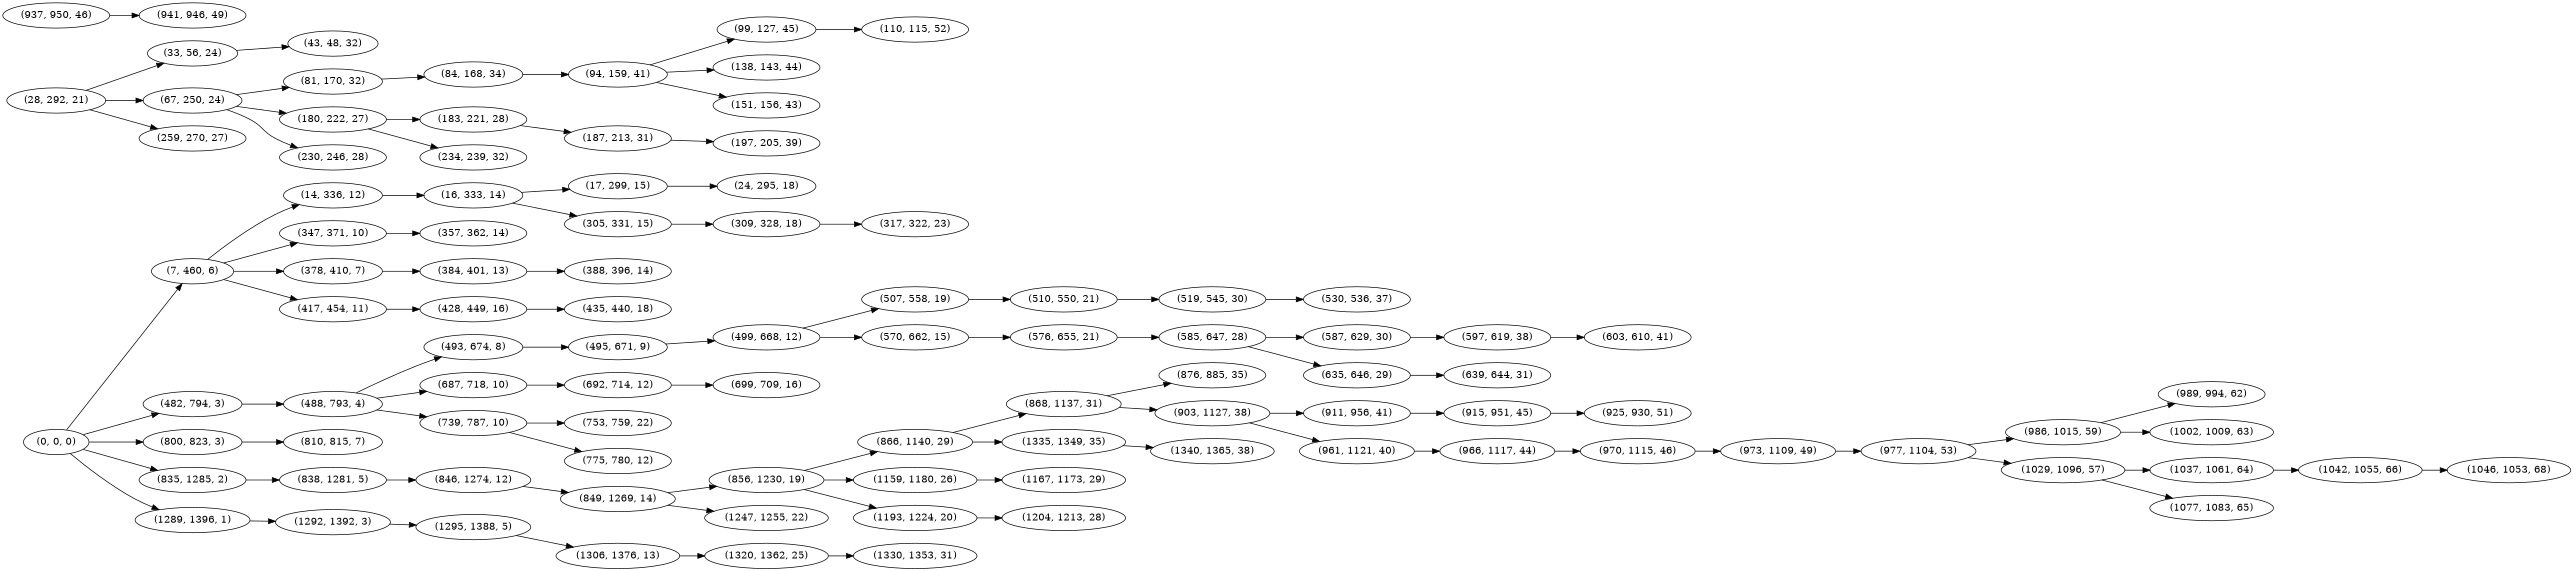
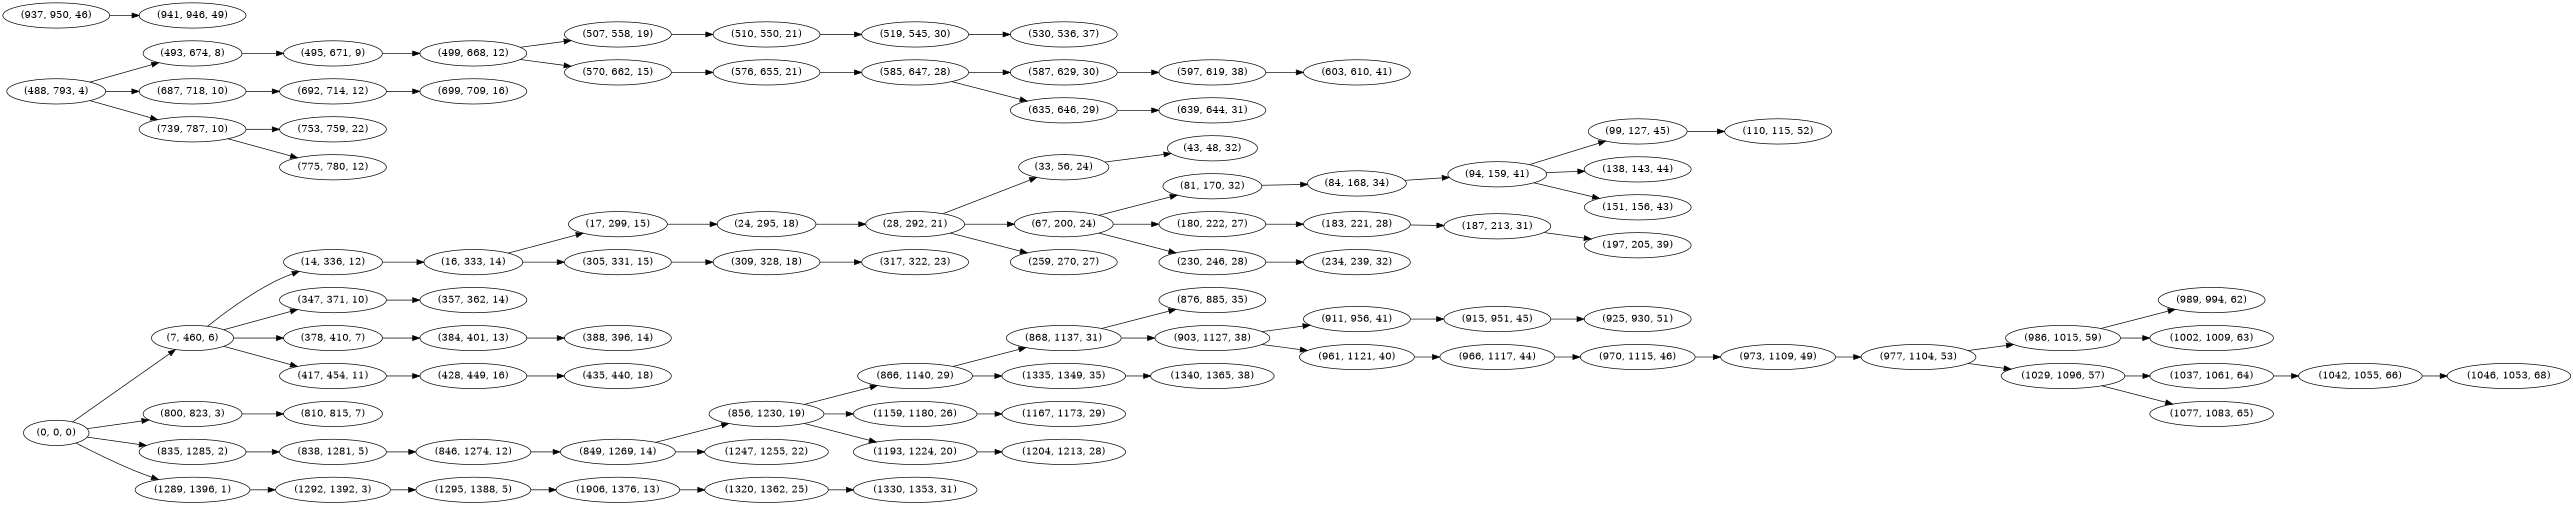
(193, 100) -> (1064, 224)
(400, 138) -> (1281, 262)
none -> (837, 224)
(193, 404) -> none
(618, 556) -> (618, 490)
